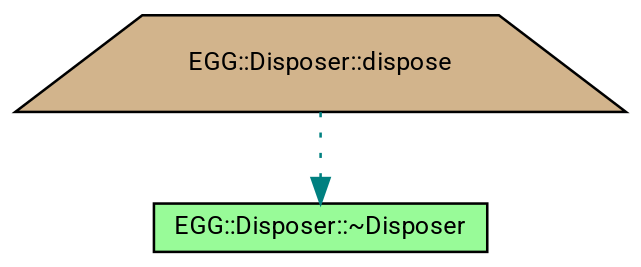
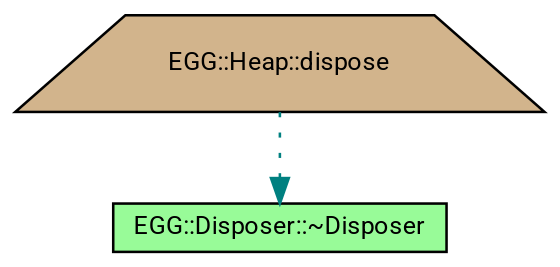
(321, 64) -> (280, 64)
